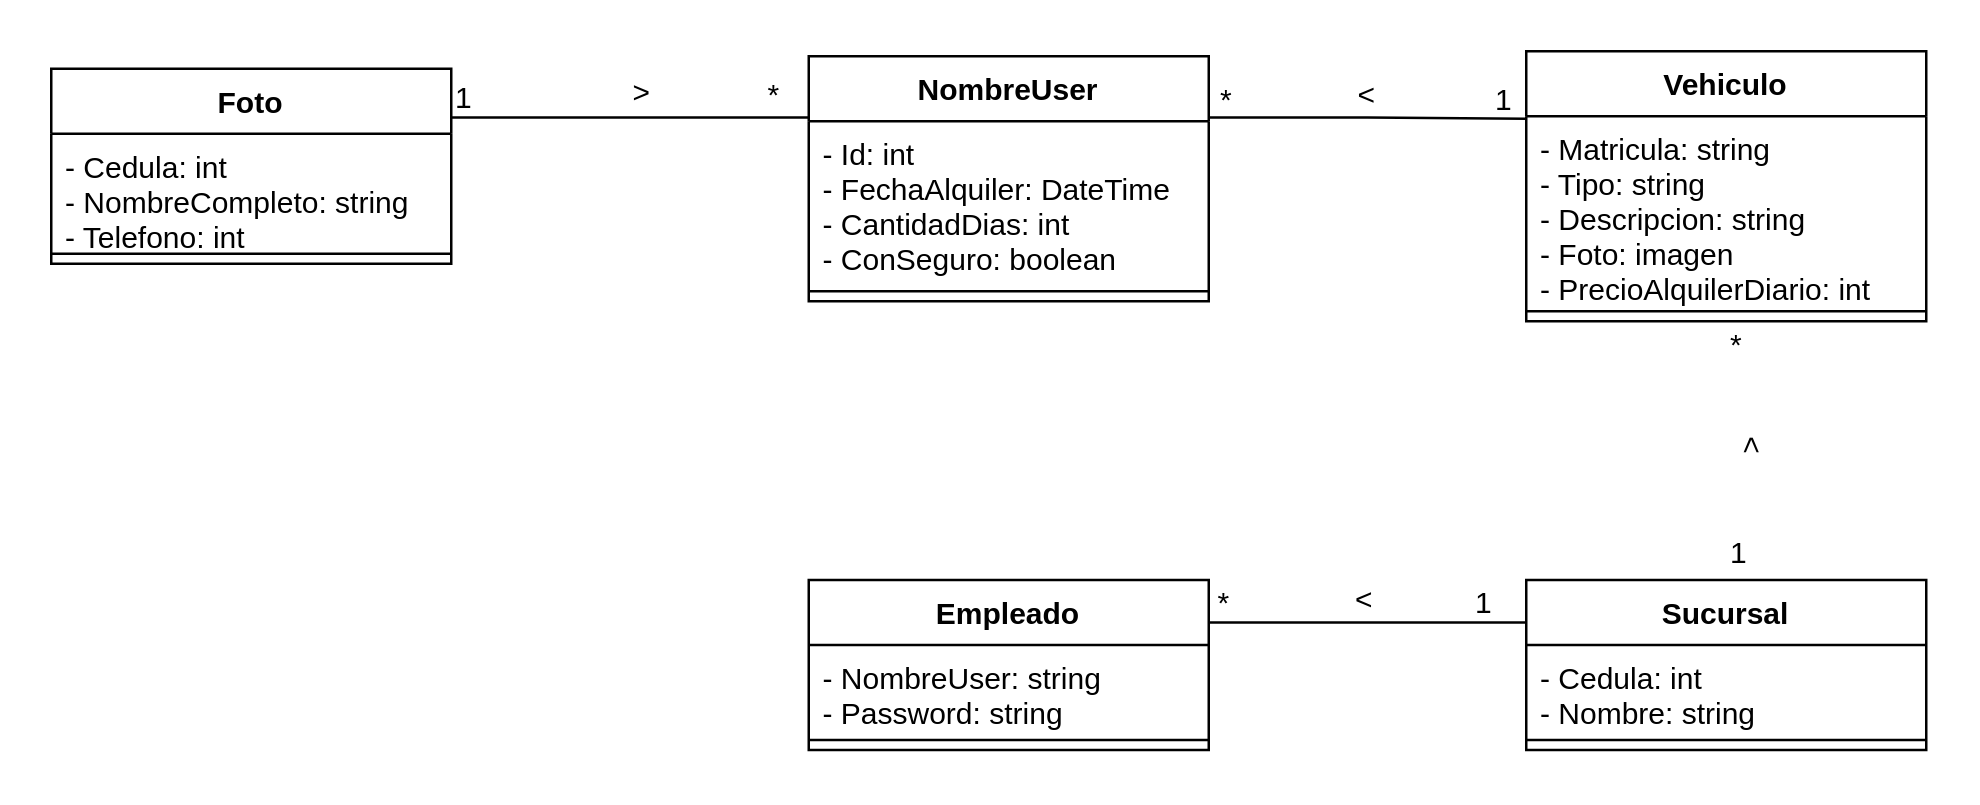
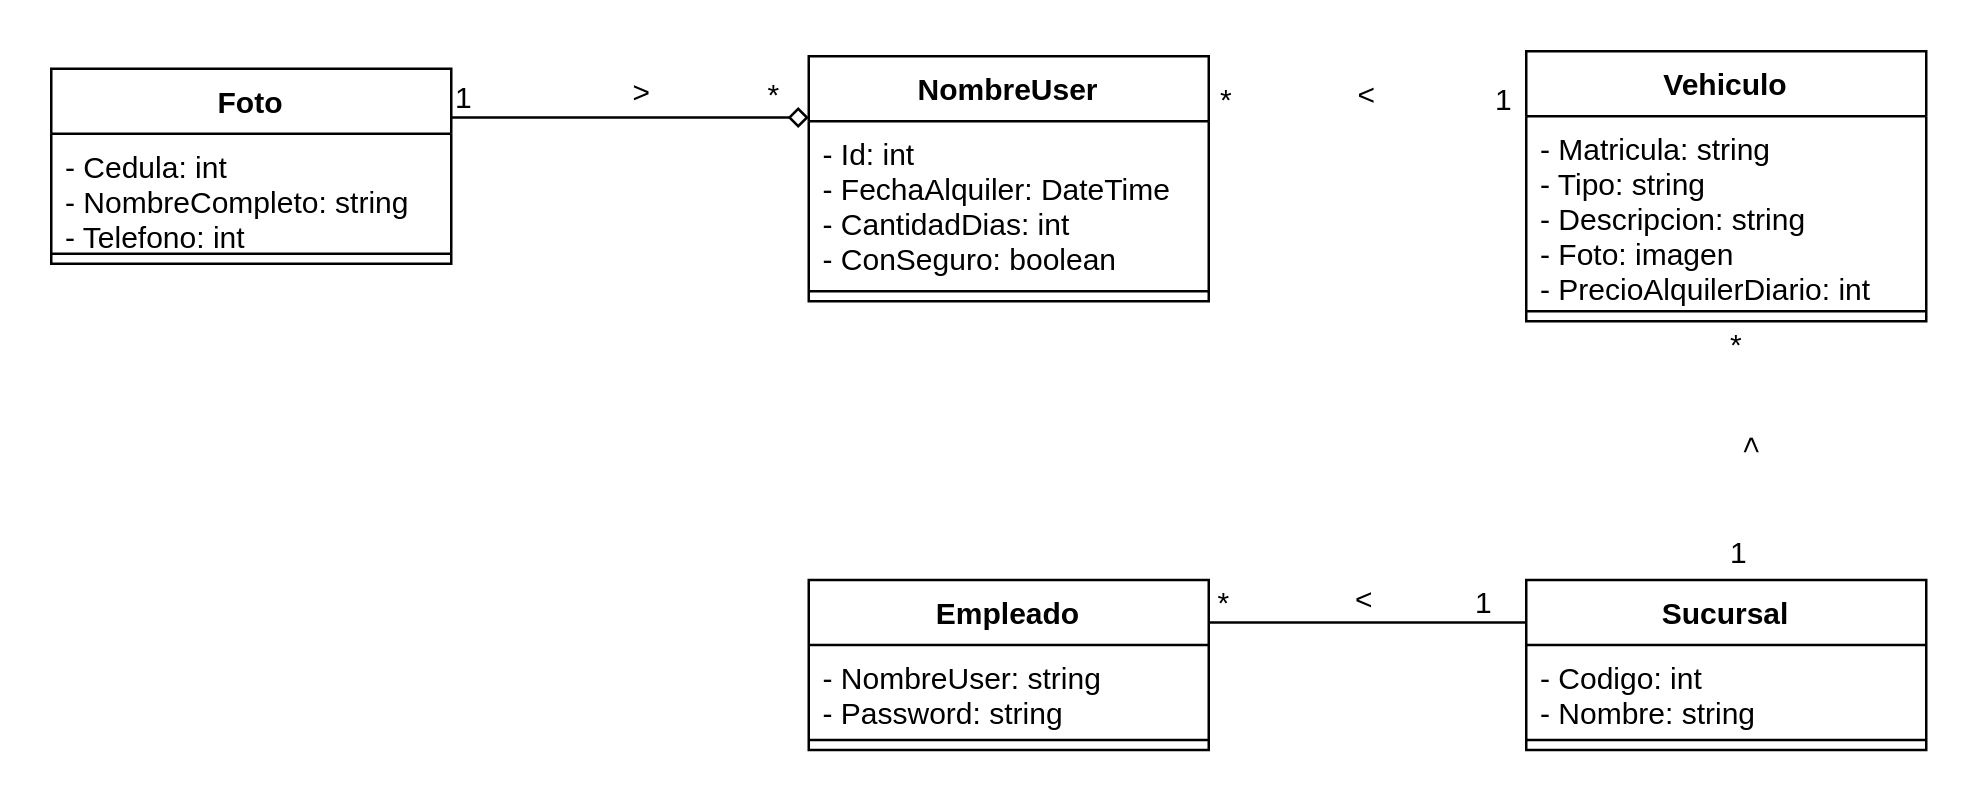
(798, 118) -> (788, 118)
(1365, 118) -> none
(1630, 679) -> (1630, 679)
